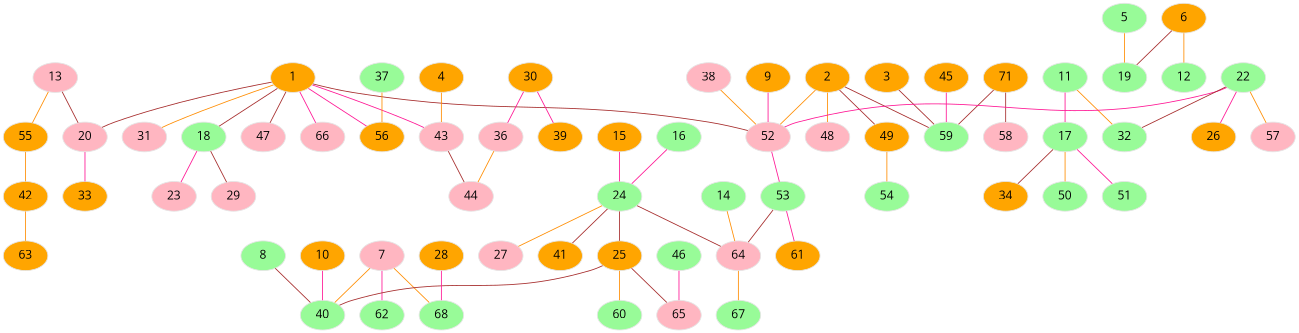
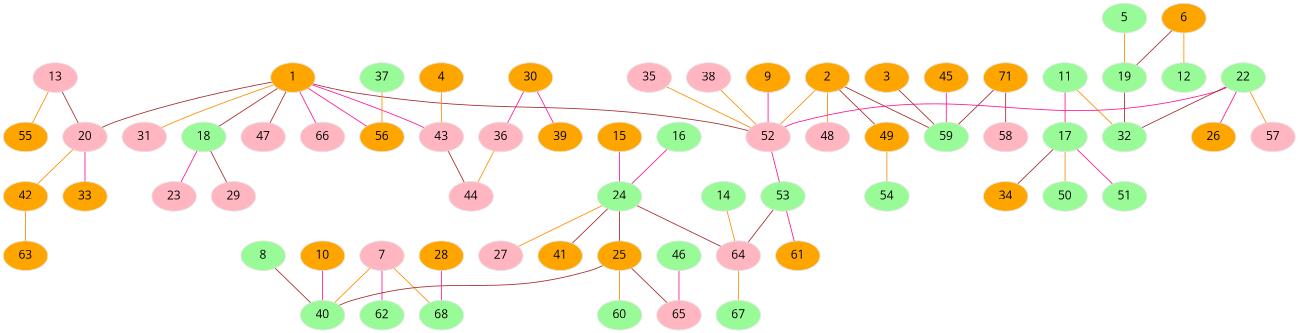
none -> (649, 78)
none -> (1124, 102)
(26, 167) -> (55, 167)
